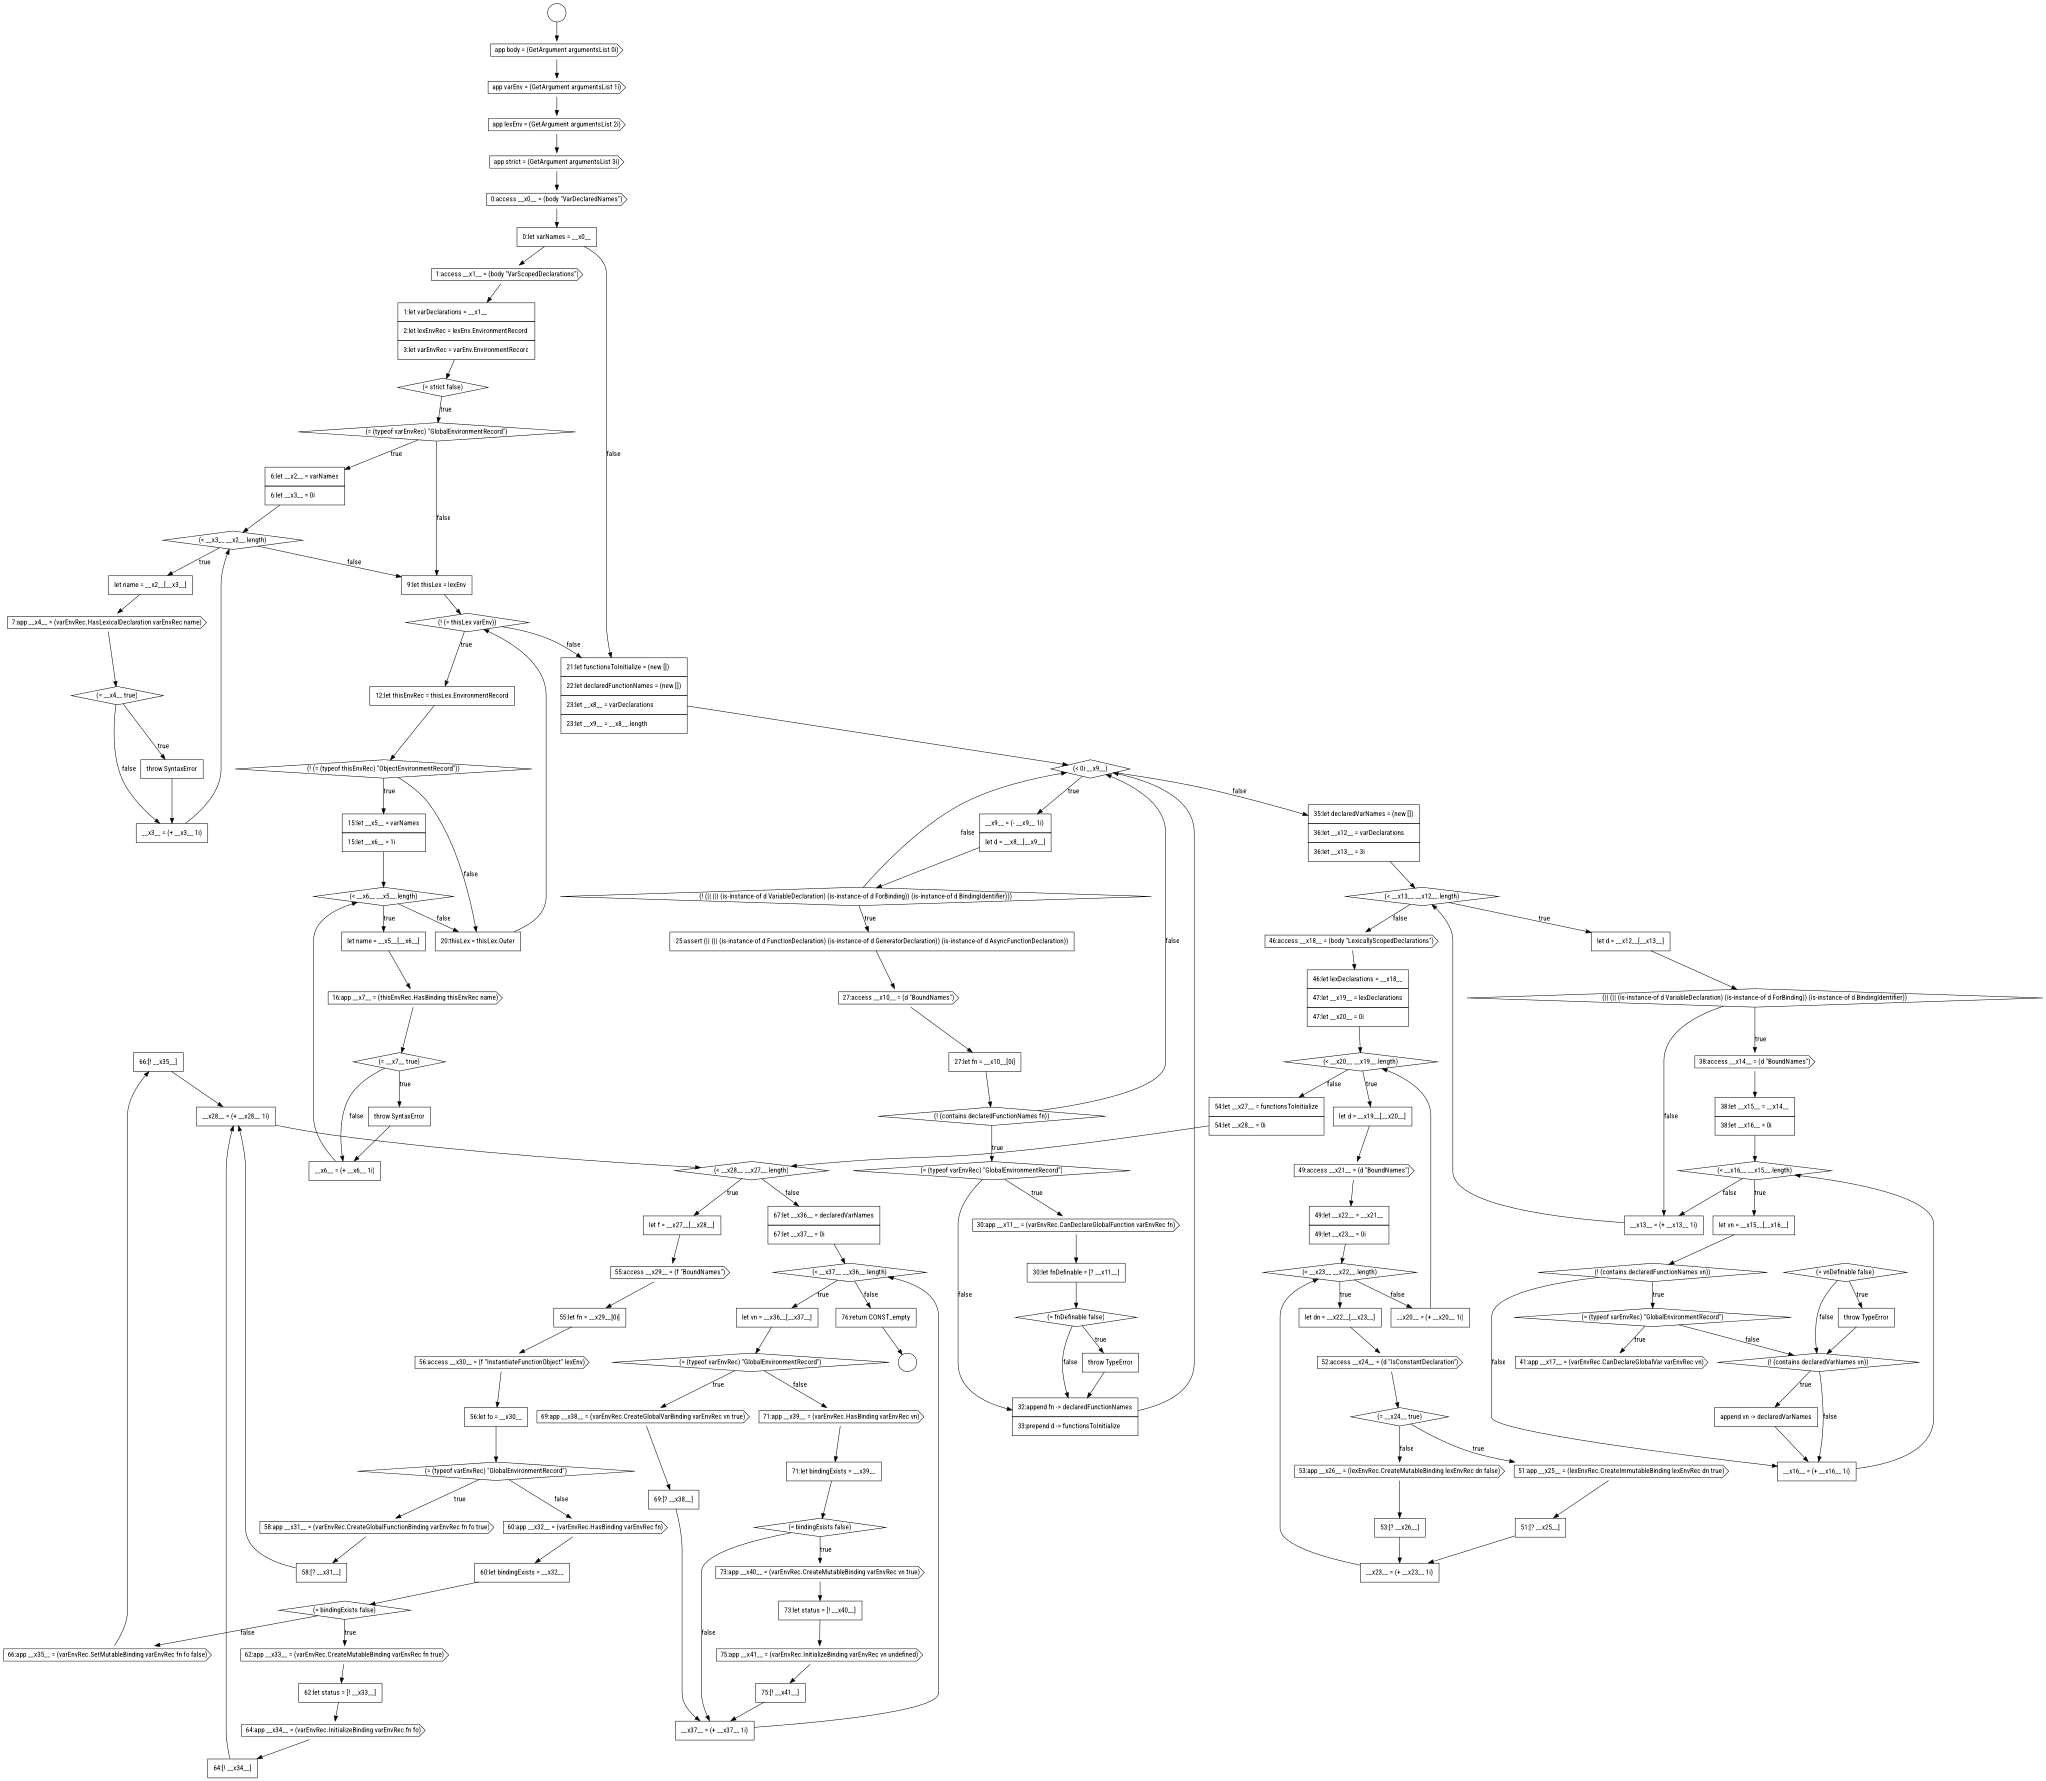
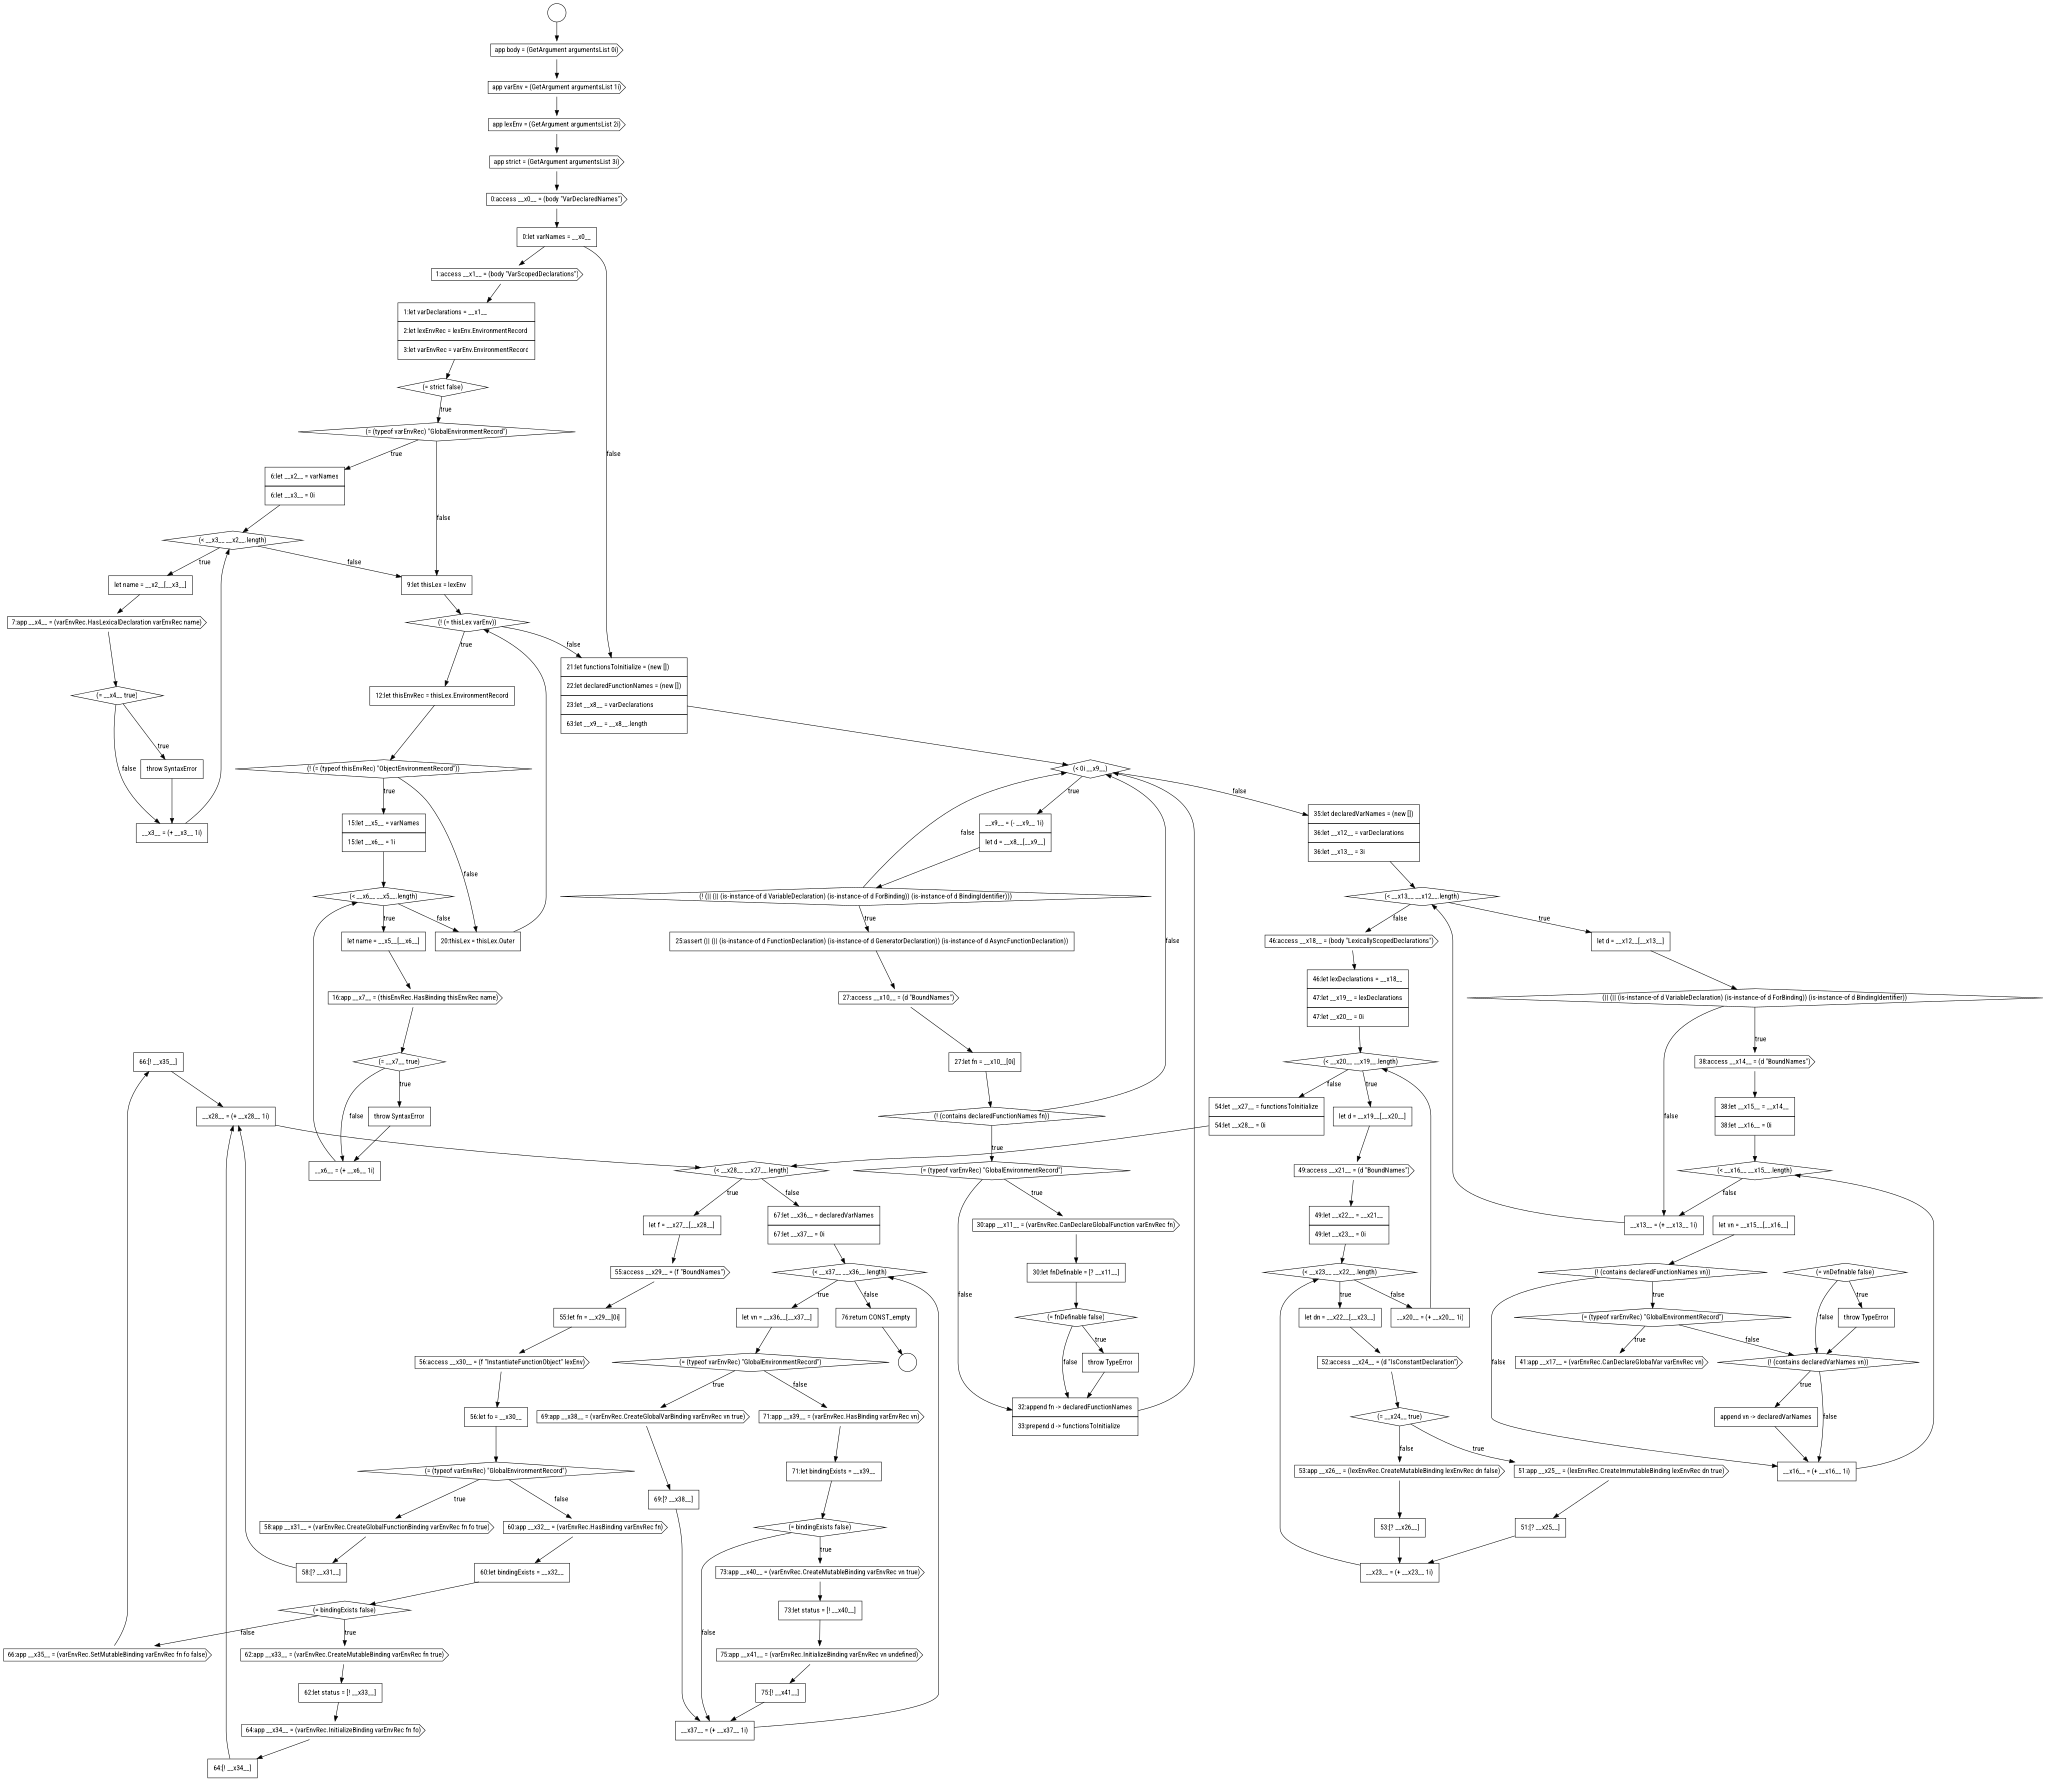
(607, 724) -> (607, 724)
(1754, 1195) -> none
